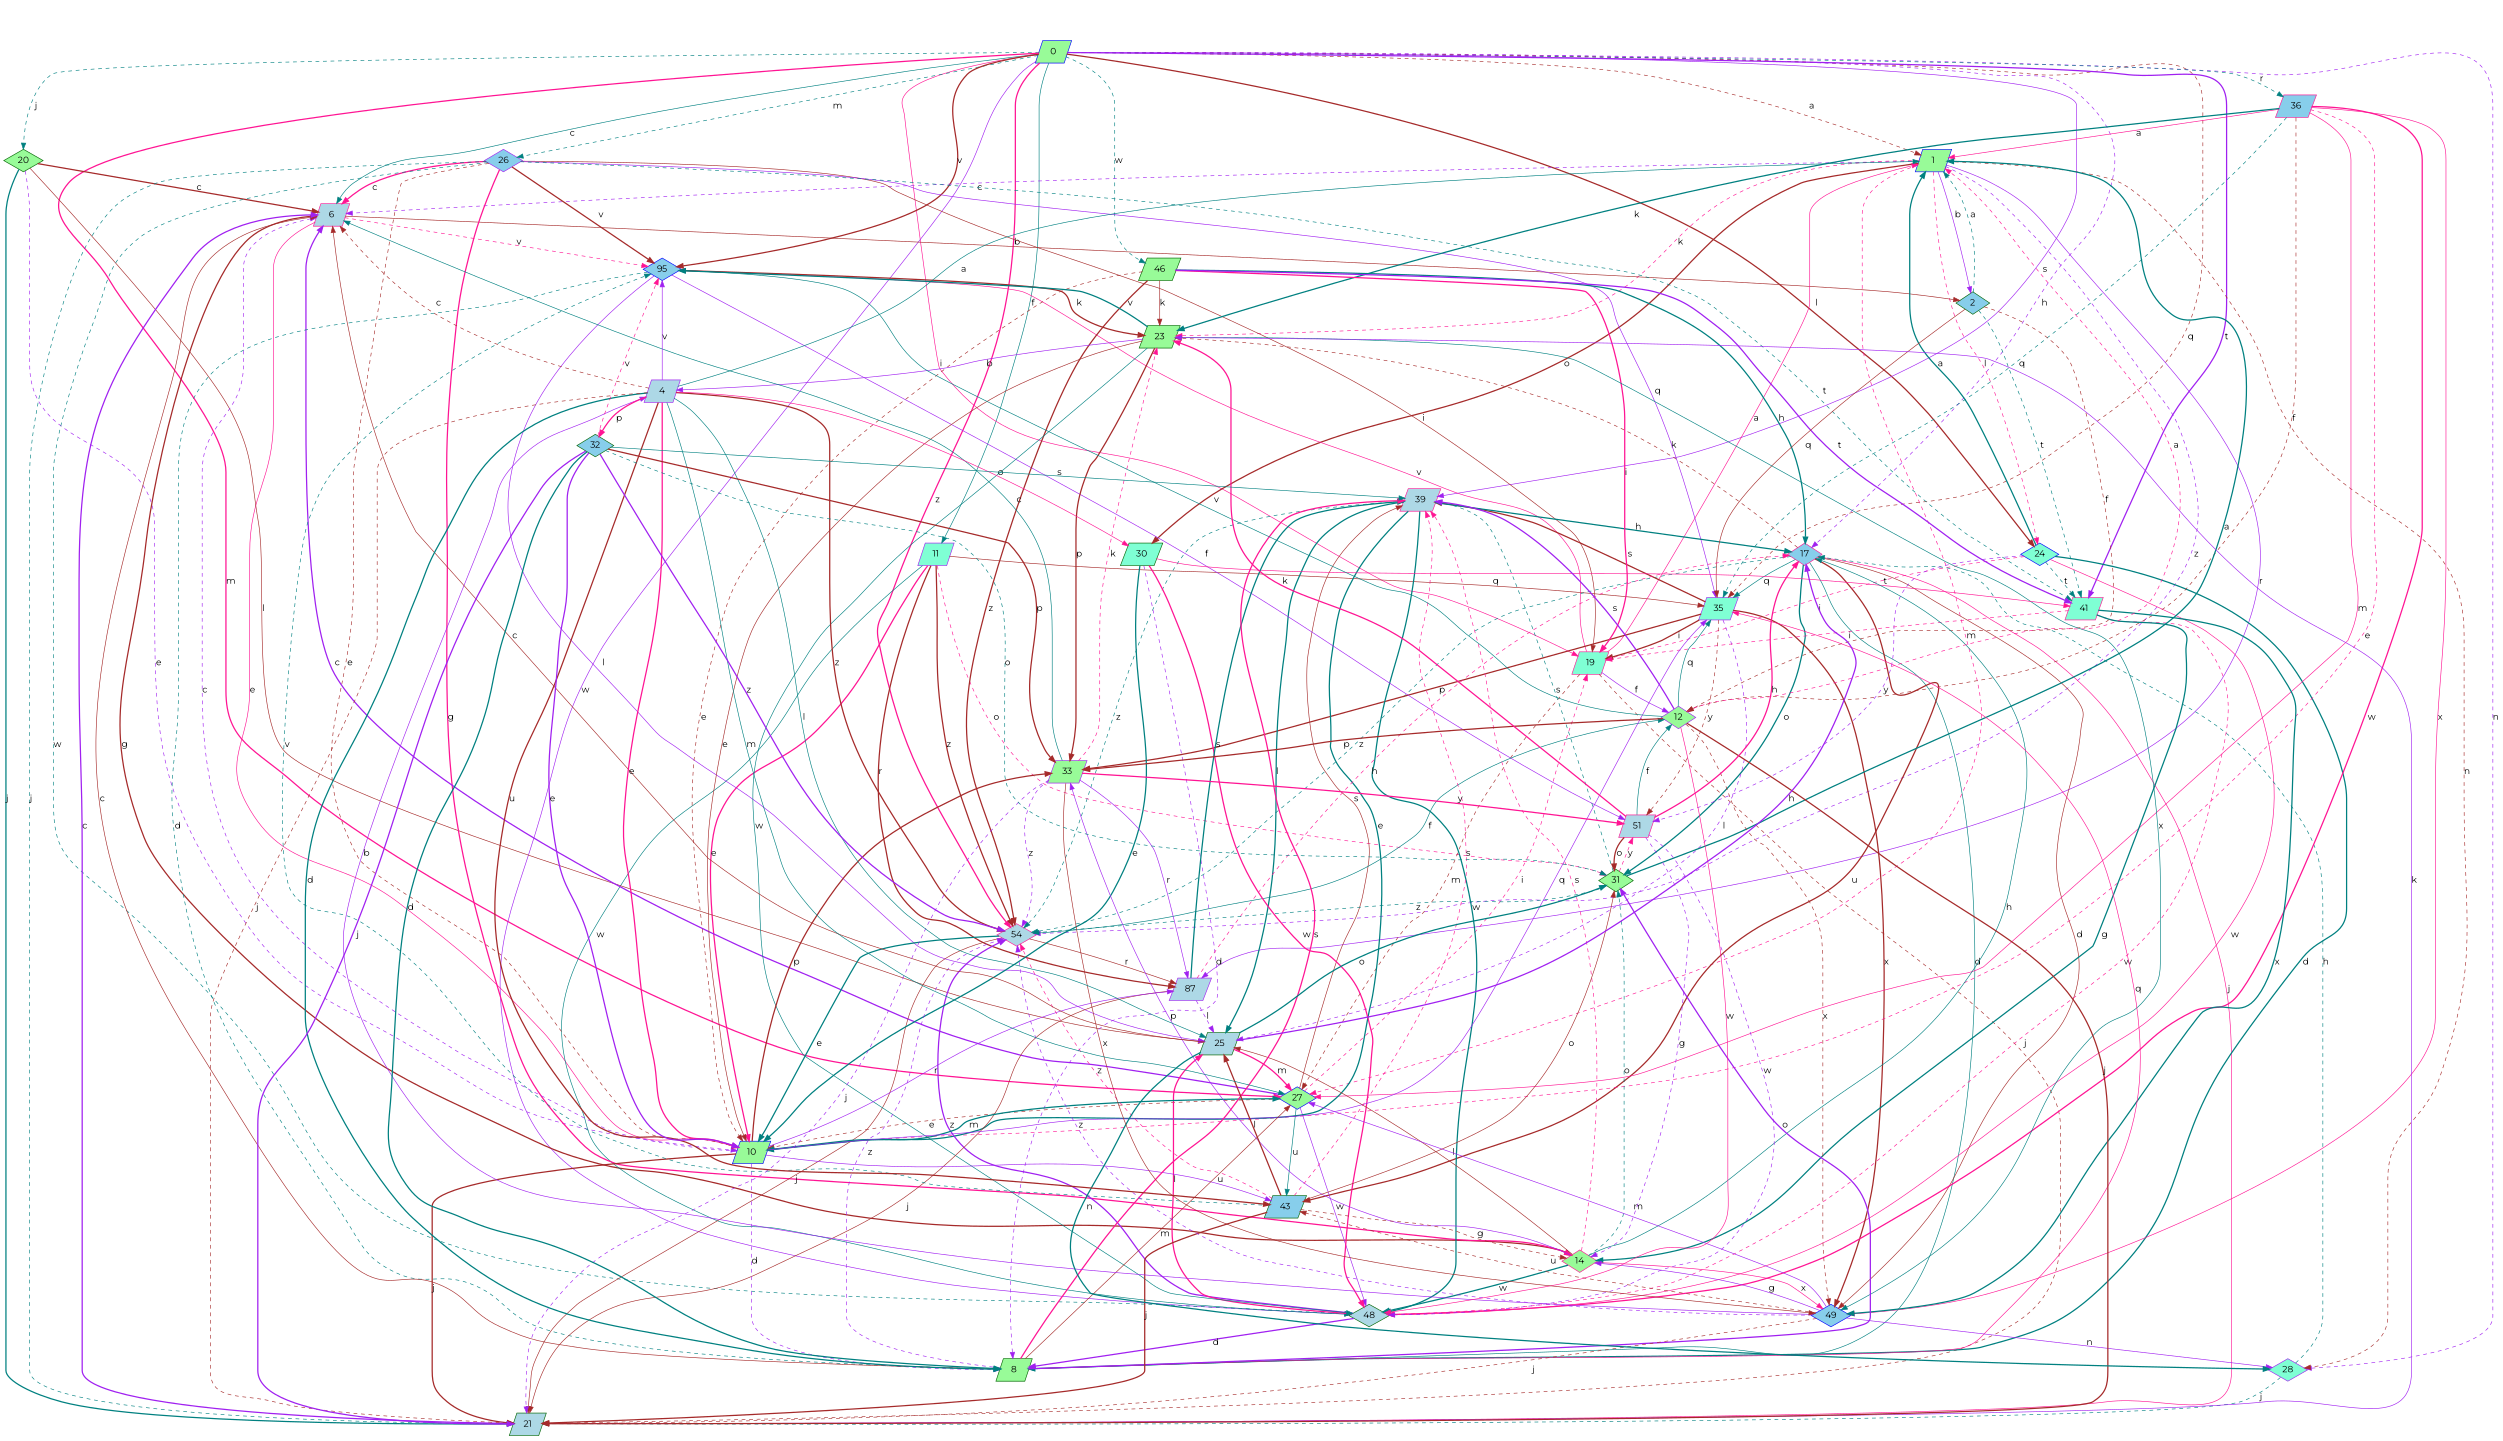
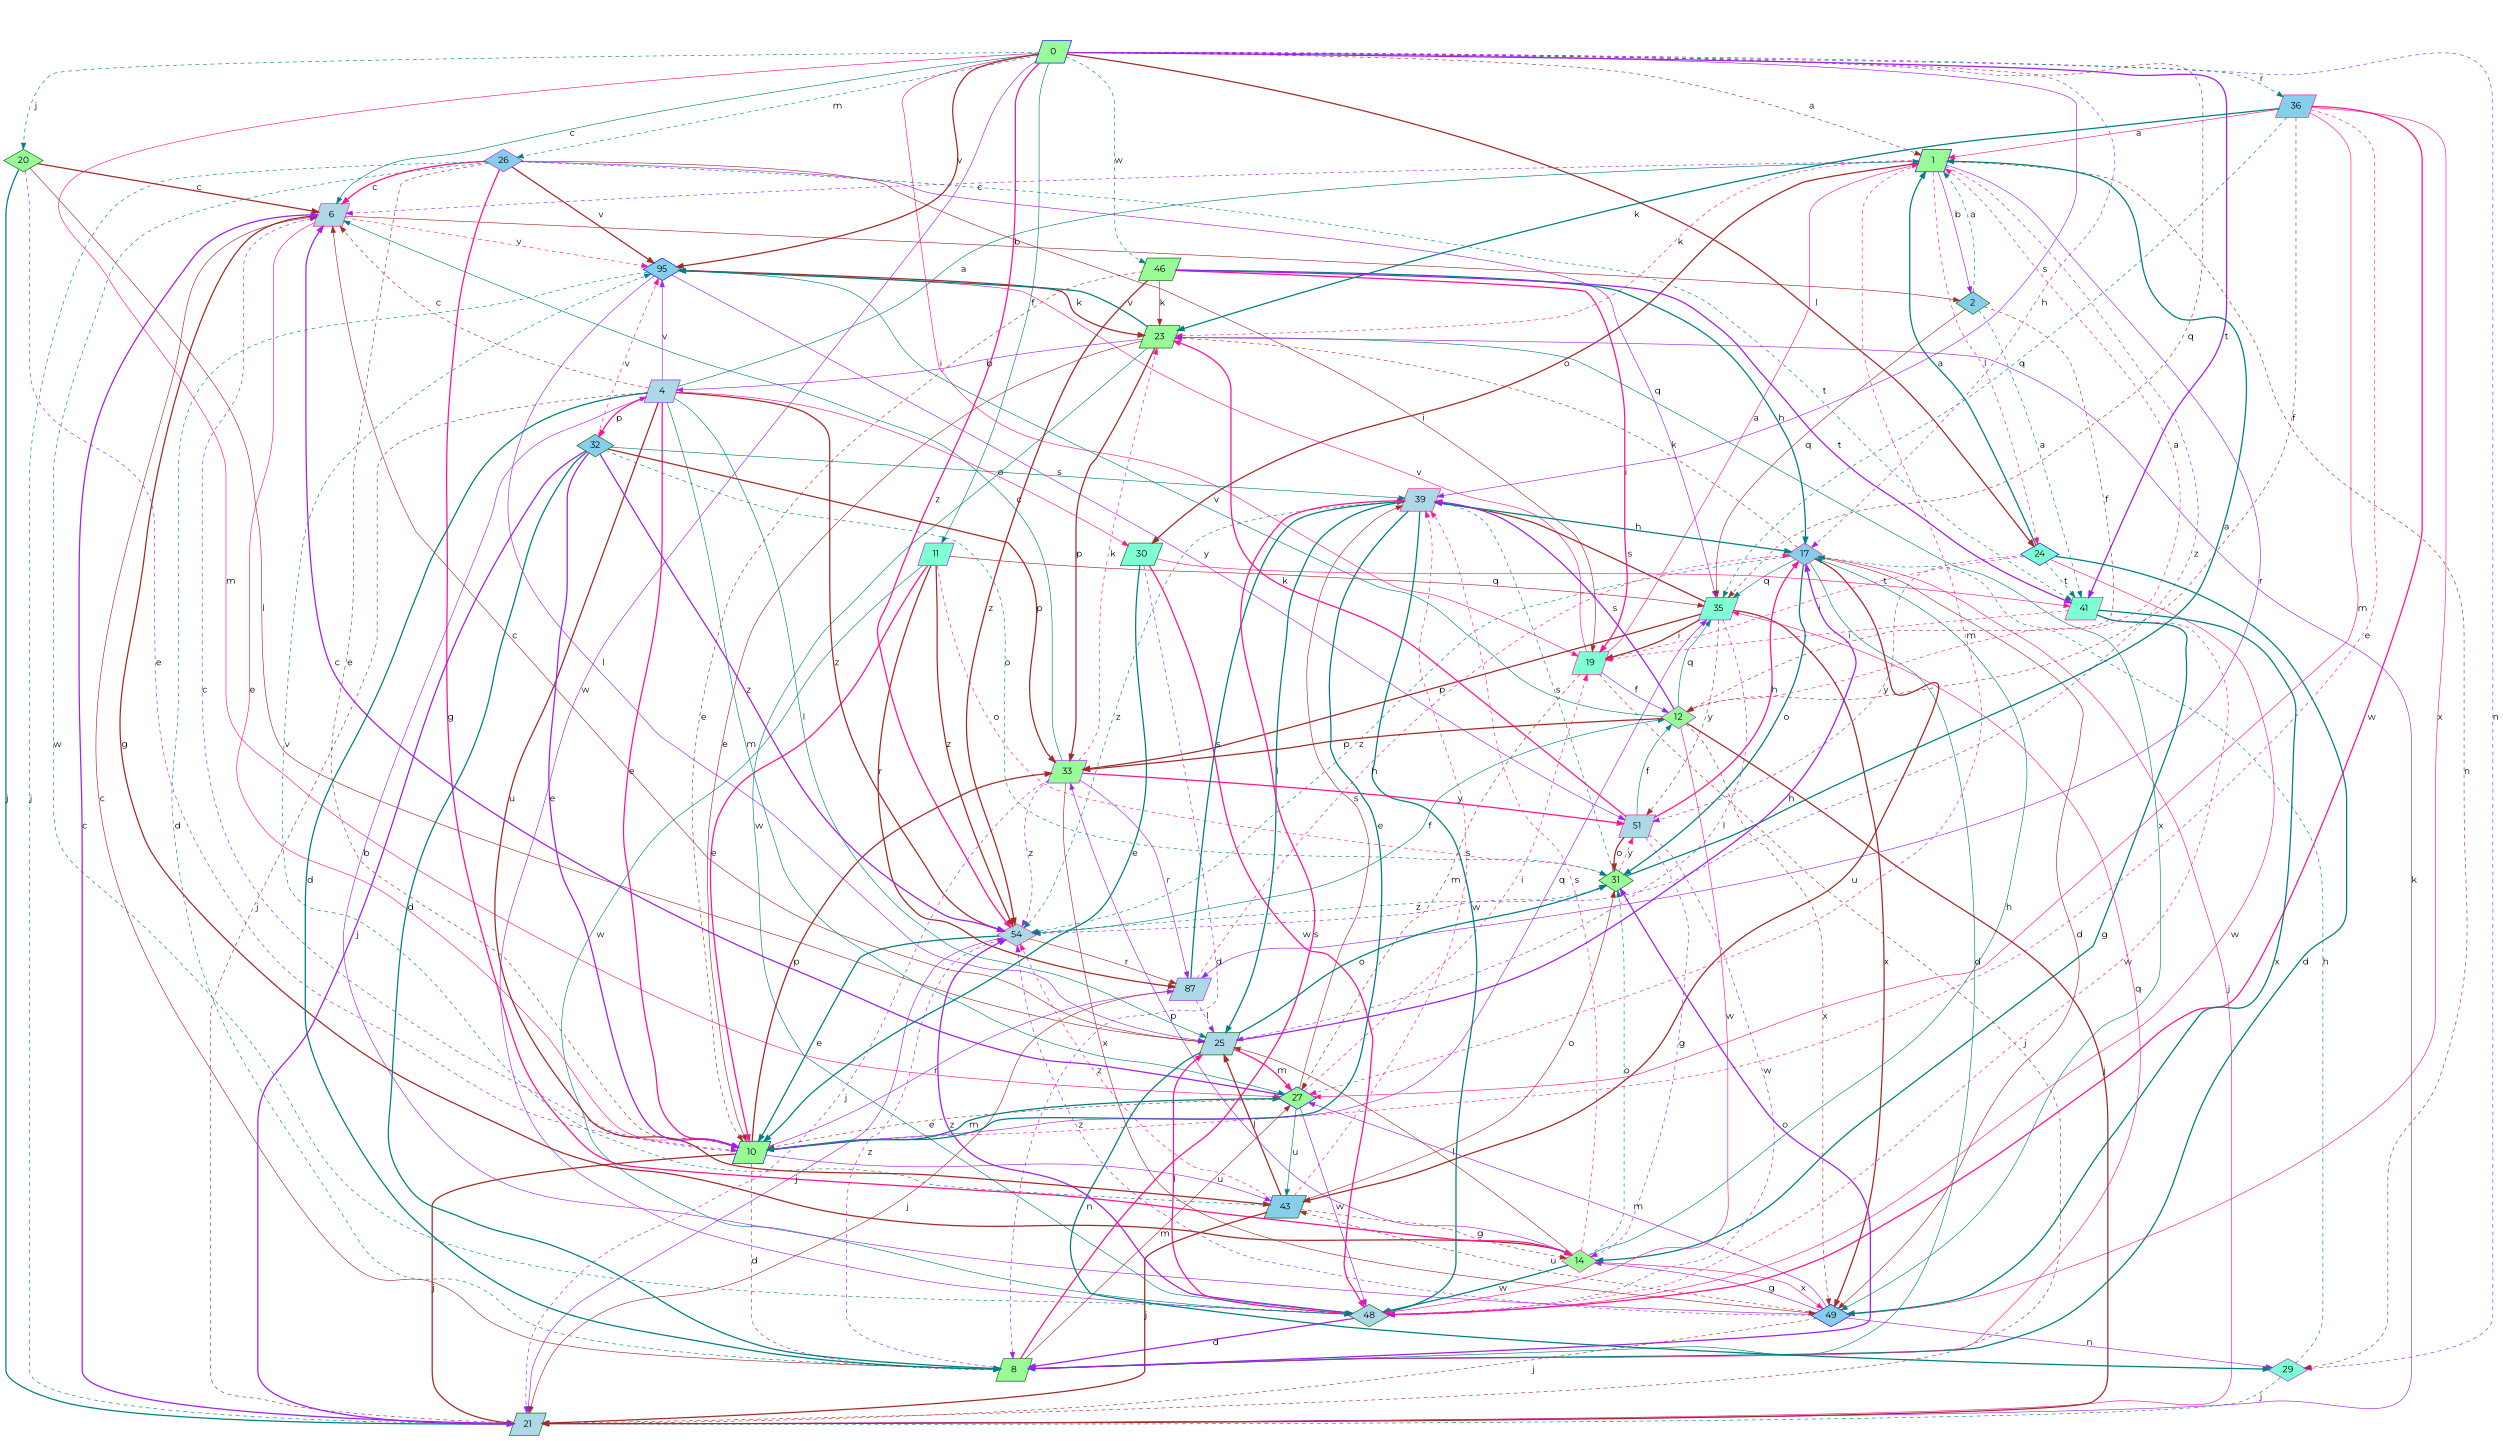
(2043, 446) -> (2043, 446)
(226, 505) -> (226, 505)
(1207, 554) -> (1207, 554)
(781, 1184) -> (781, 1184)
(2288, 1370) -> (2288, 1370)
